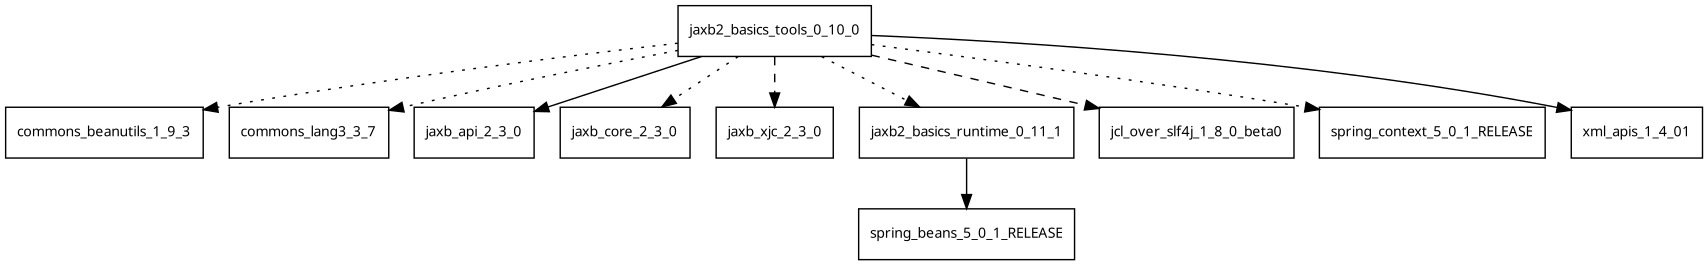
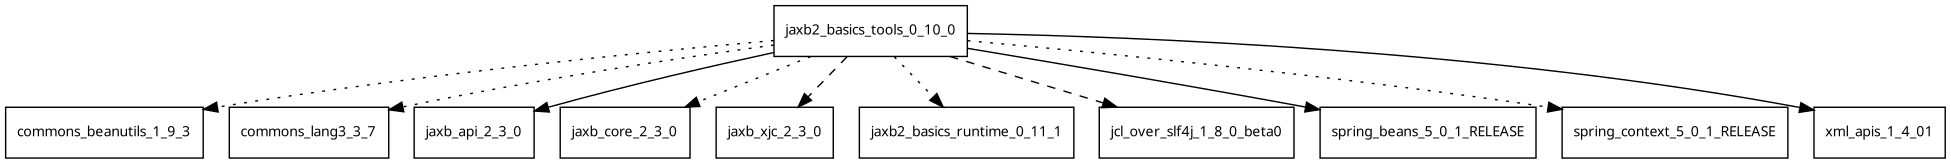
(967, 177) -> (1137, 77)
